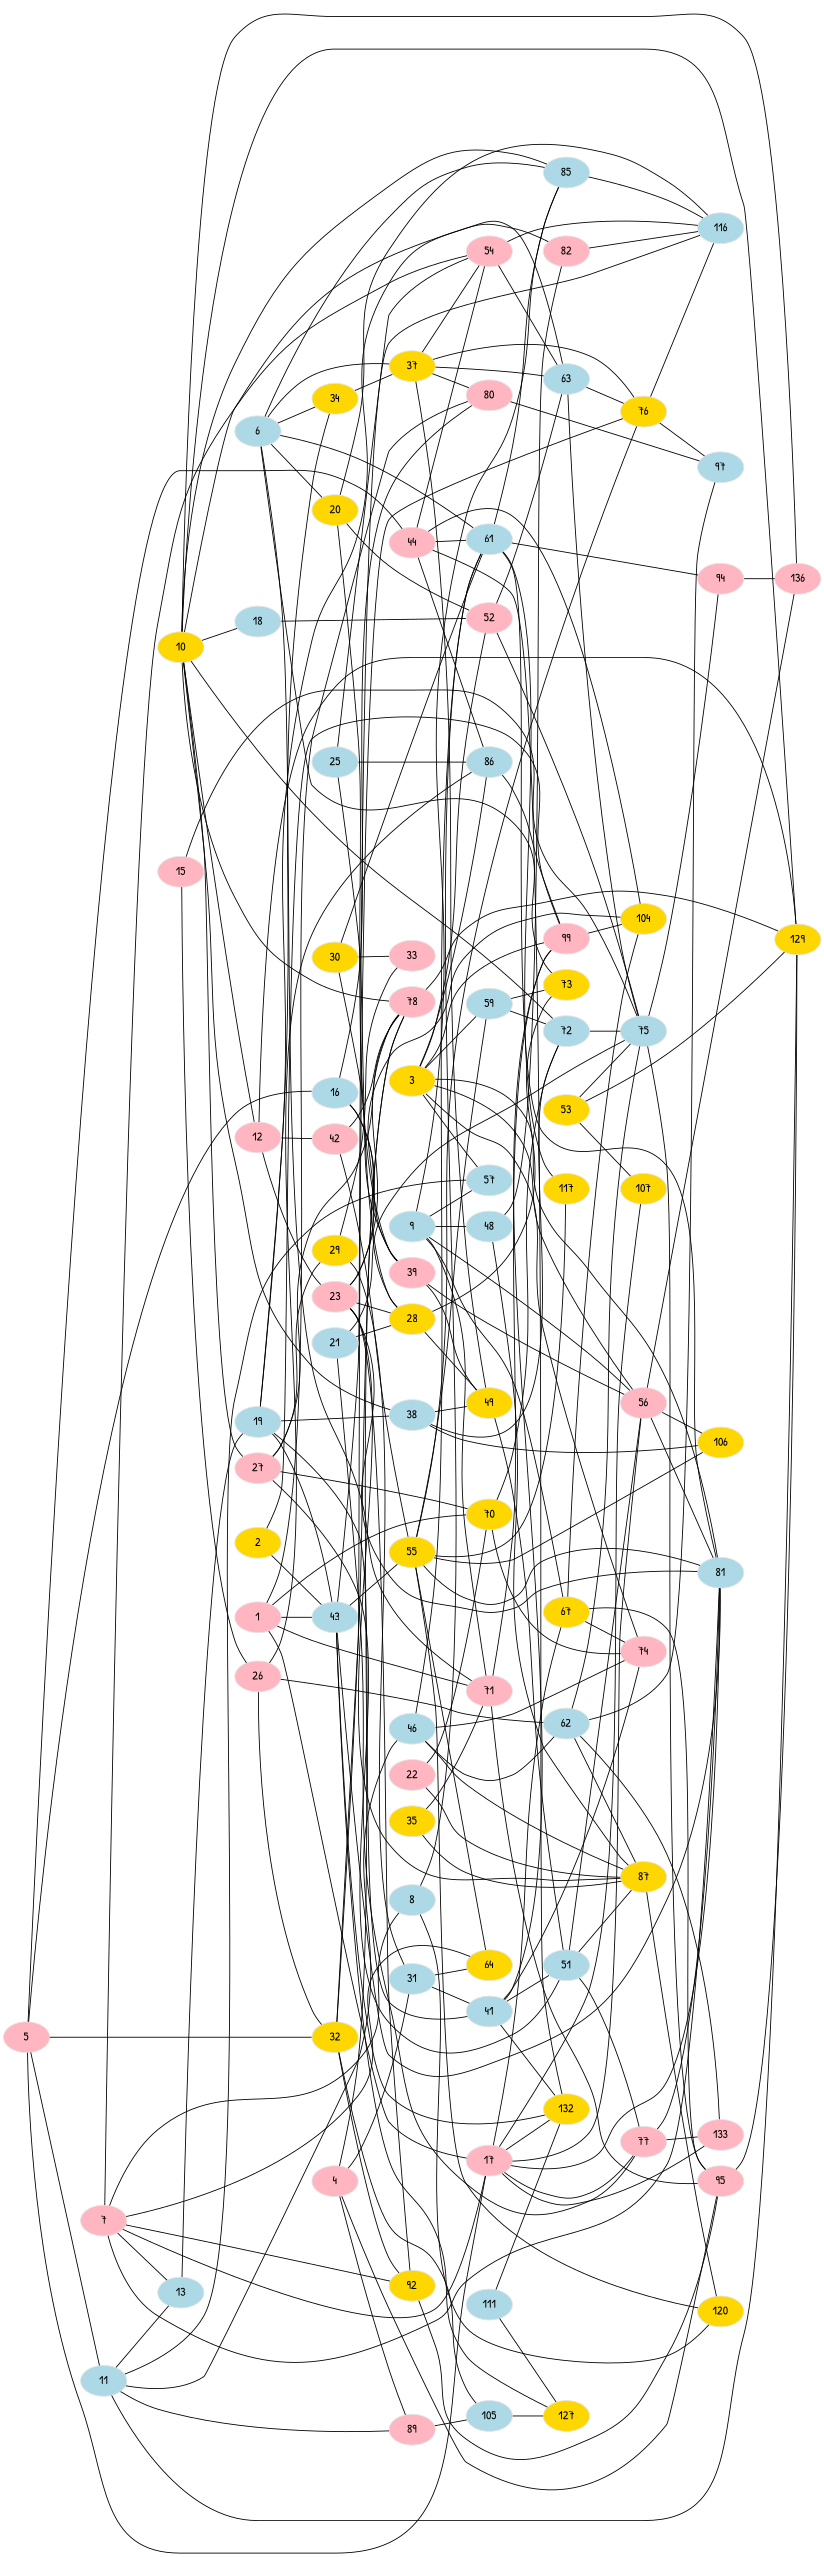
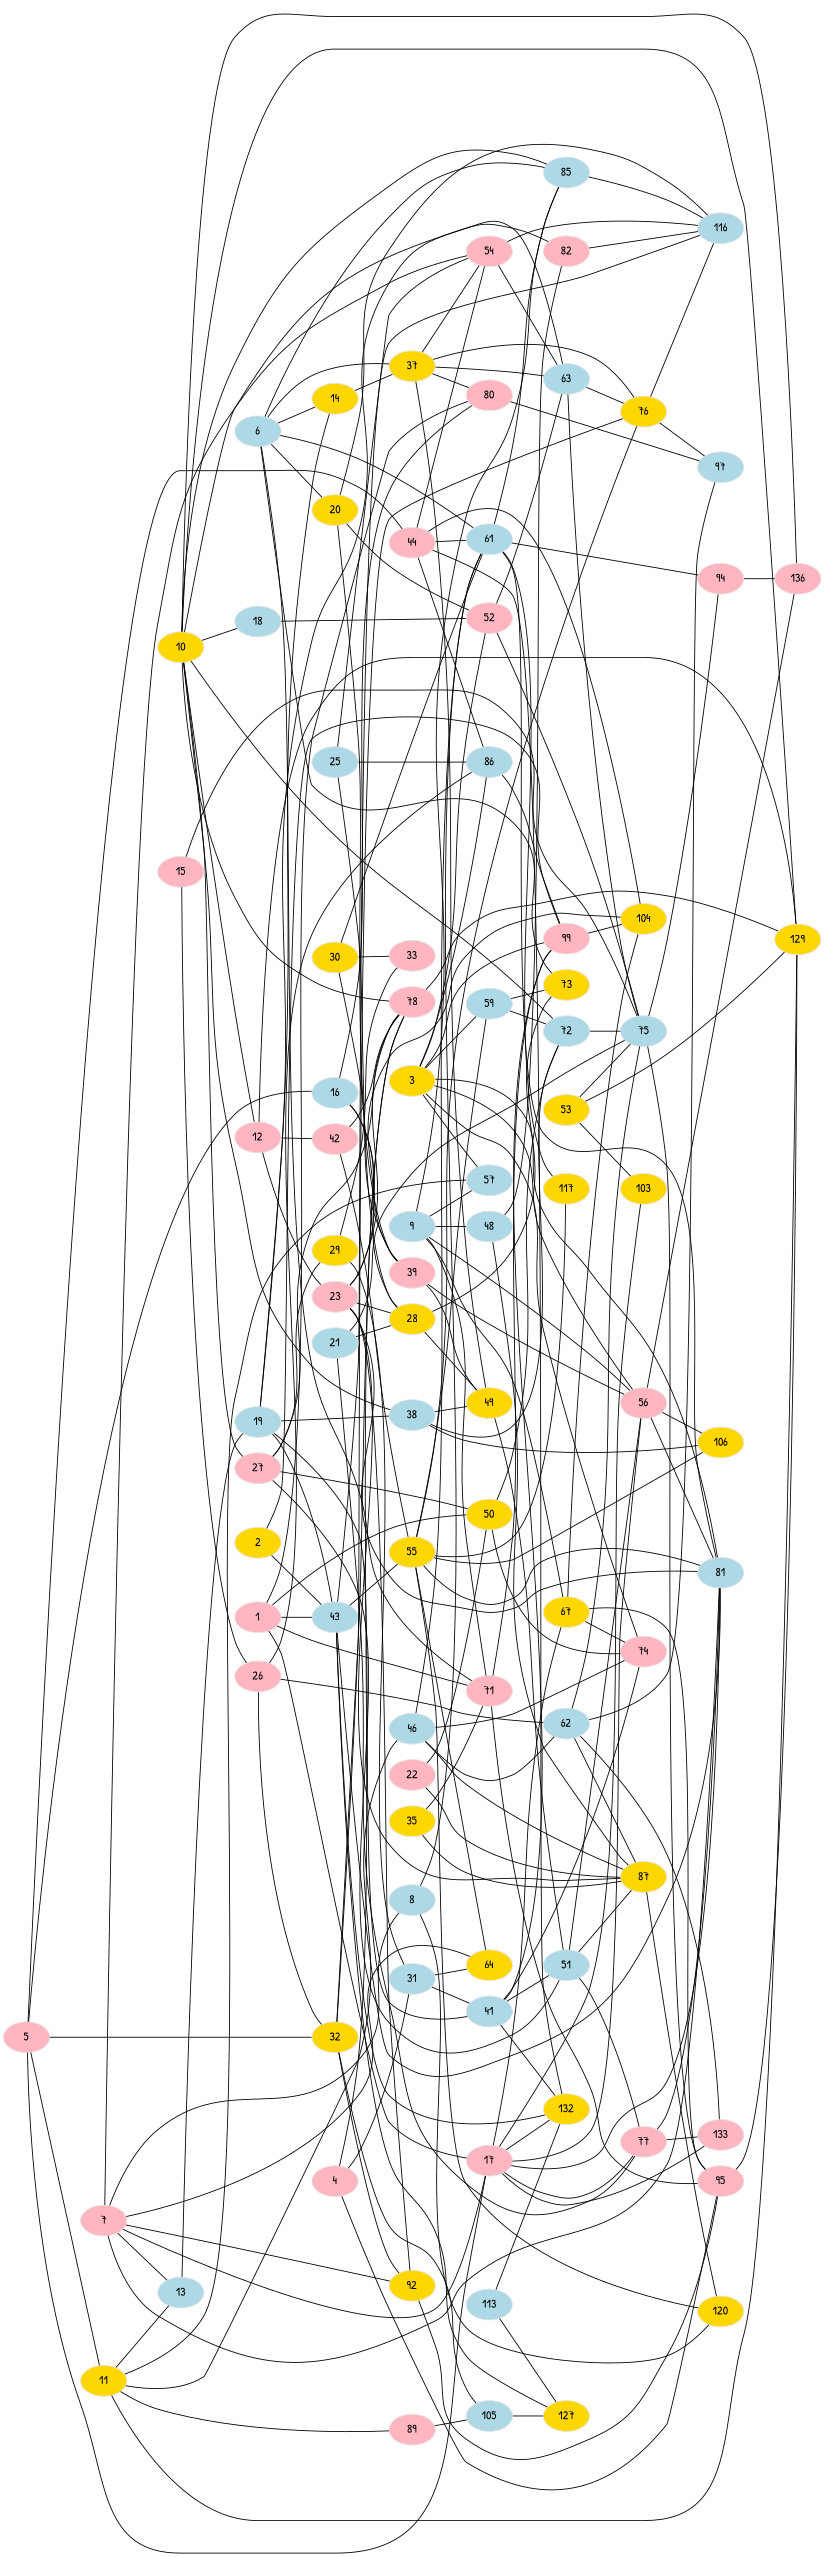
(335, 399) -> (335, 399)
(644, 1189) -> (644, 1189)
(489, 1514) -> (489, 1514)
(489, 2305) -> (489, 2305)
(370, 2306) -> none
(104, 2381) -> (104, 2381)
